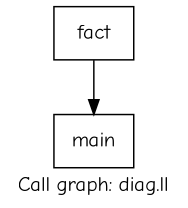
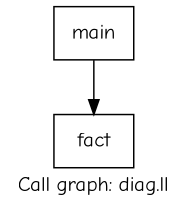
(94, 80) -> (94, 80)
